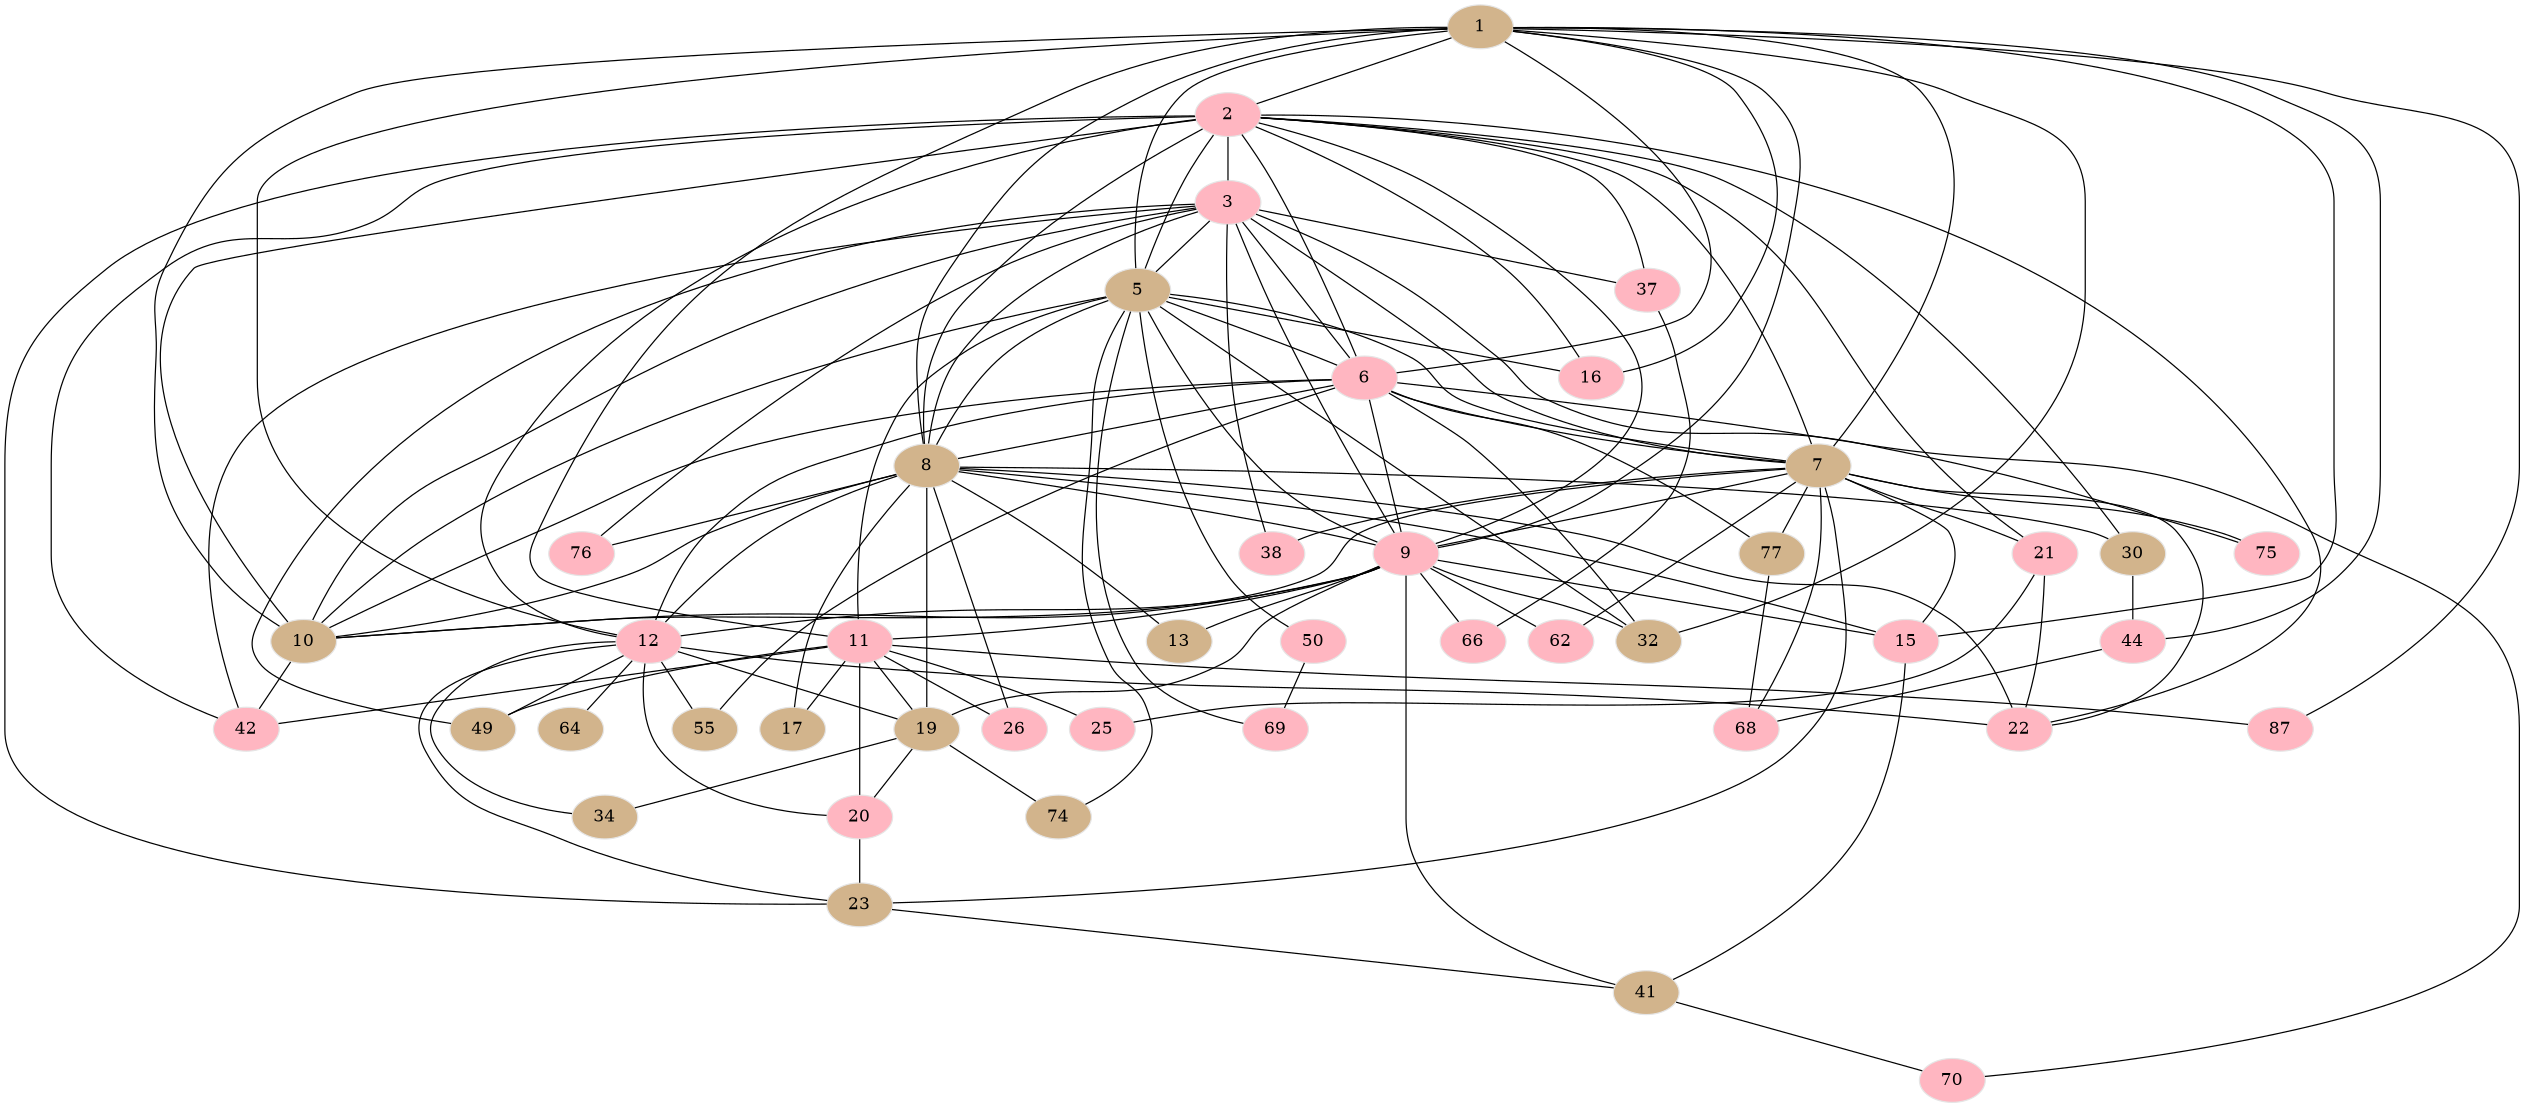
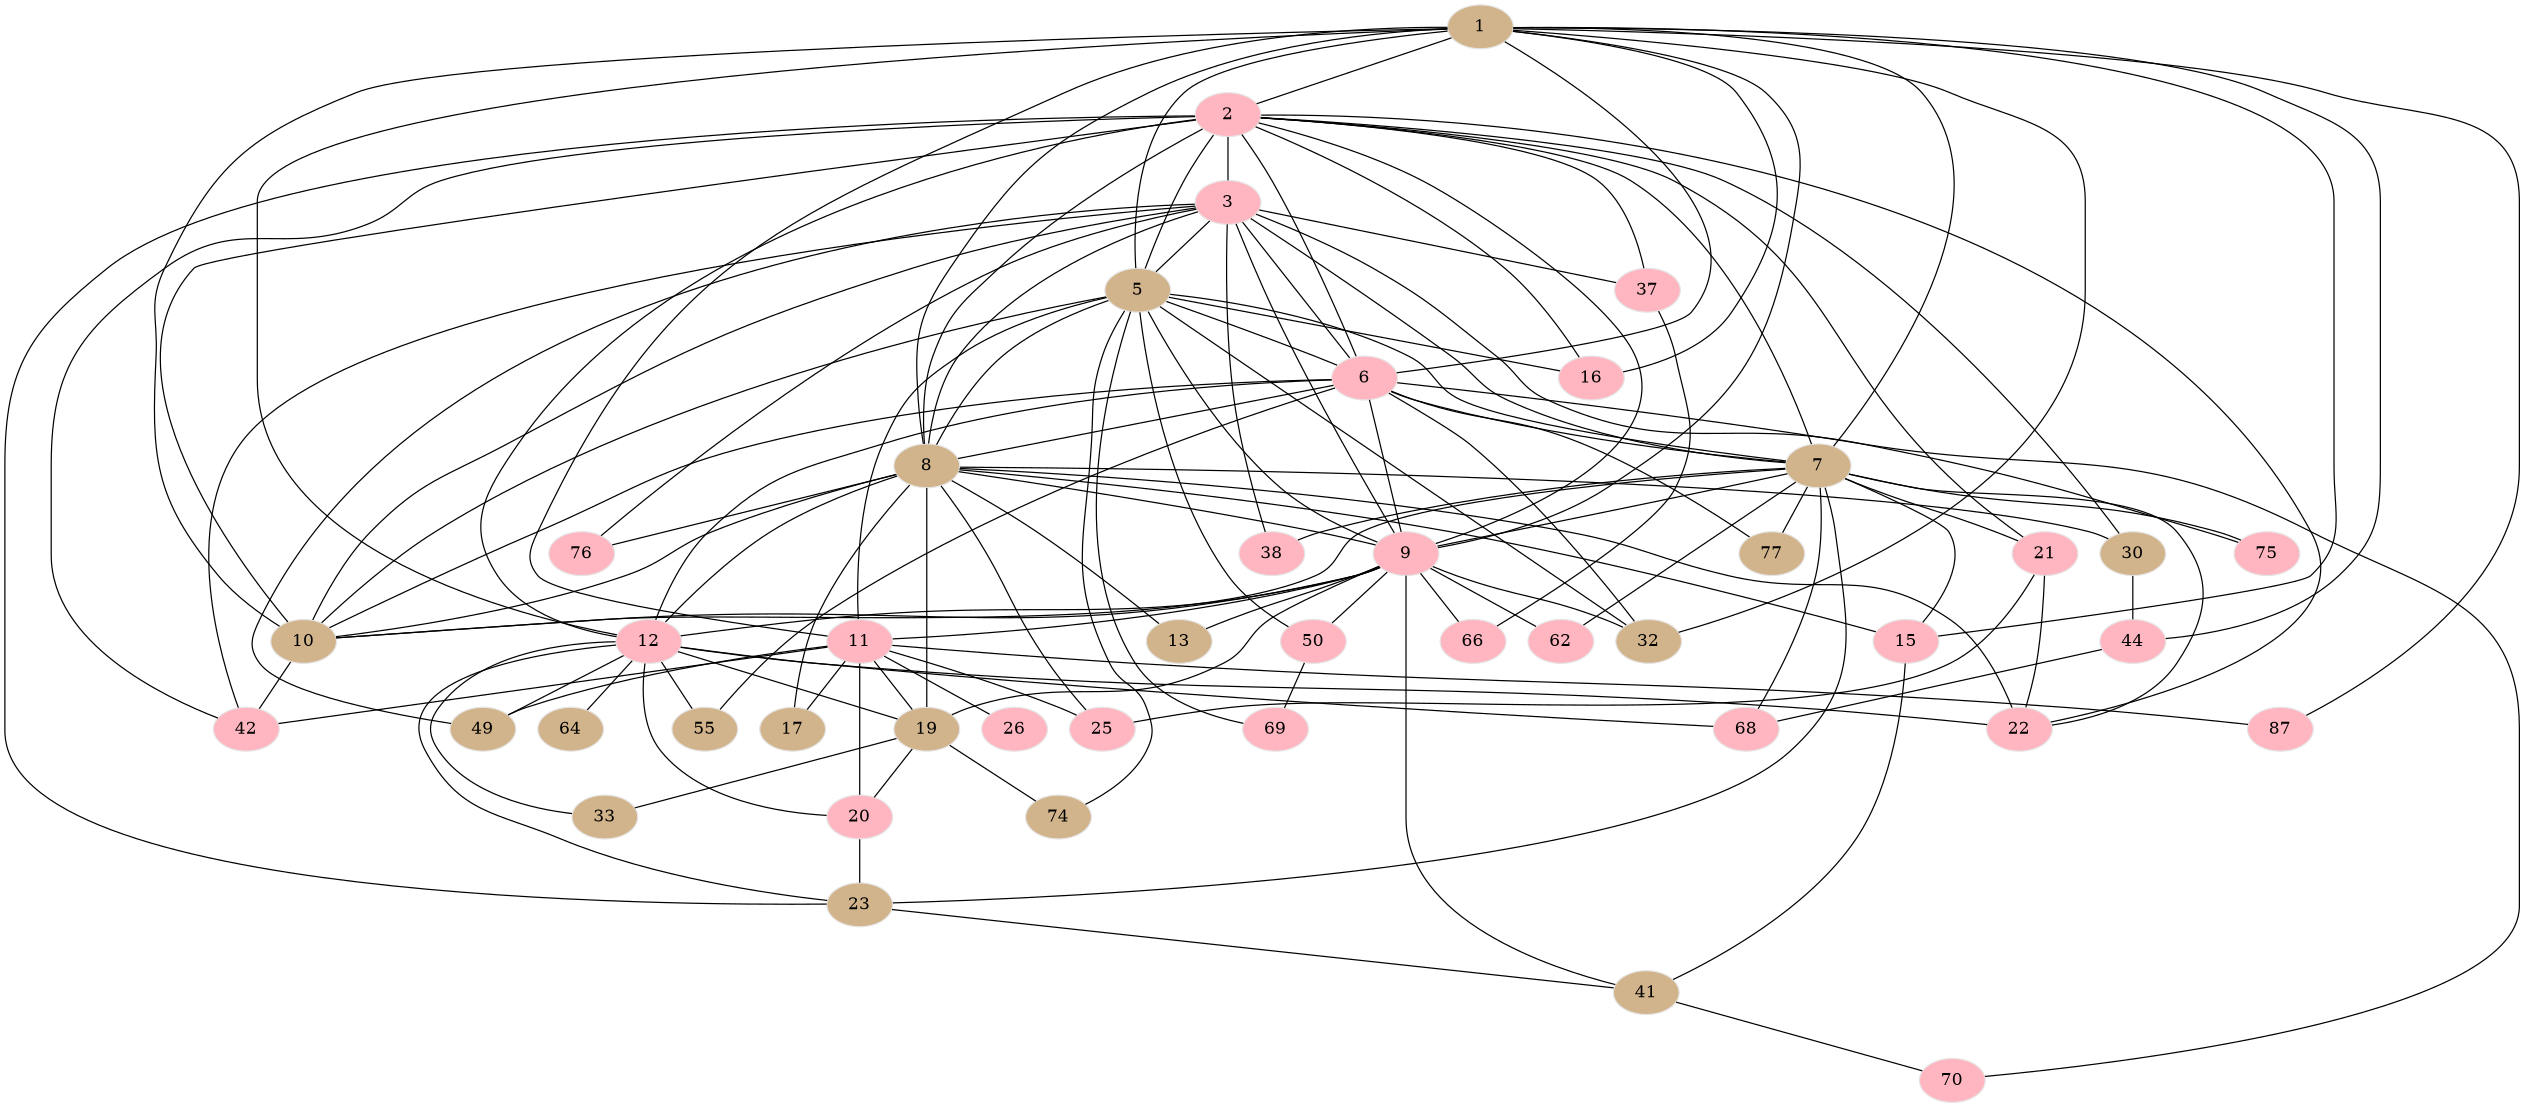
(971, 598) -> (1011, 600)
(1656, 598) -> (1360, 598)
(1759, 641) -> (1196, 695)
(605, 817) -> (605, 817)
